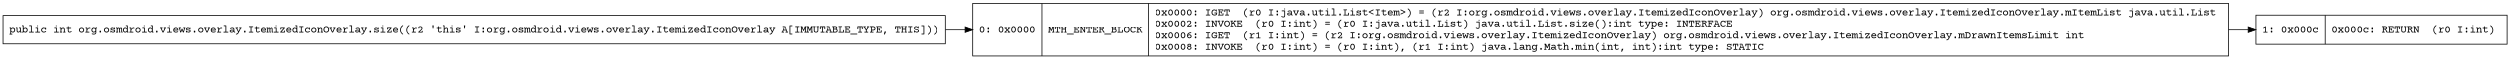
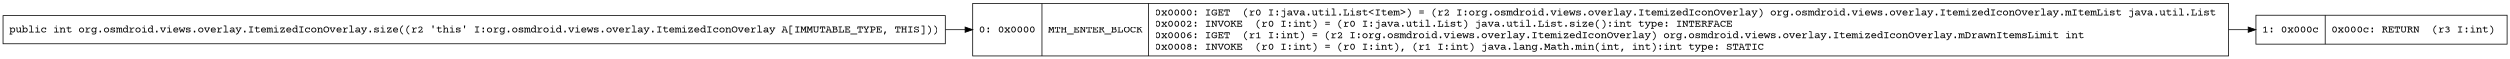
(2416, 29) -> (2416, 29)
